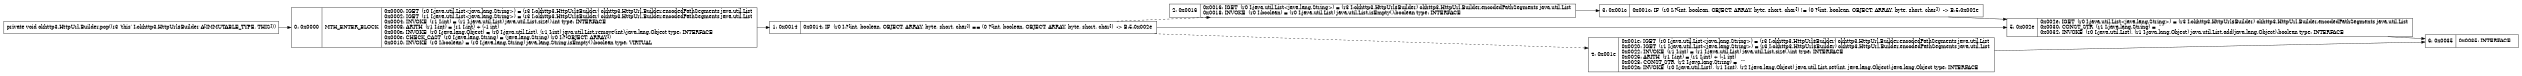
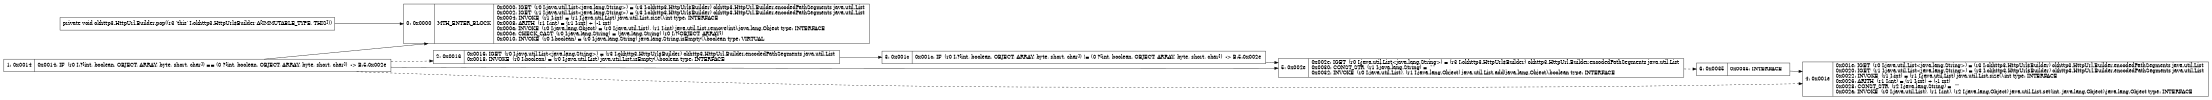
(762, 27) -> (344, 52)
(2405, 38) -> (1688, 69)
(2208, 46) -> (1794, 71)
